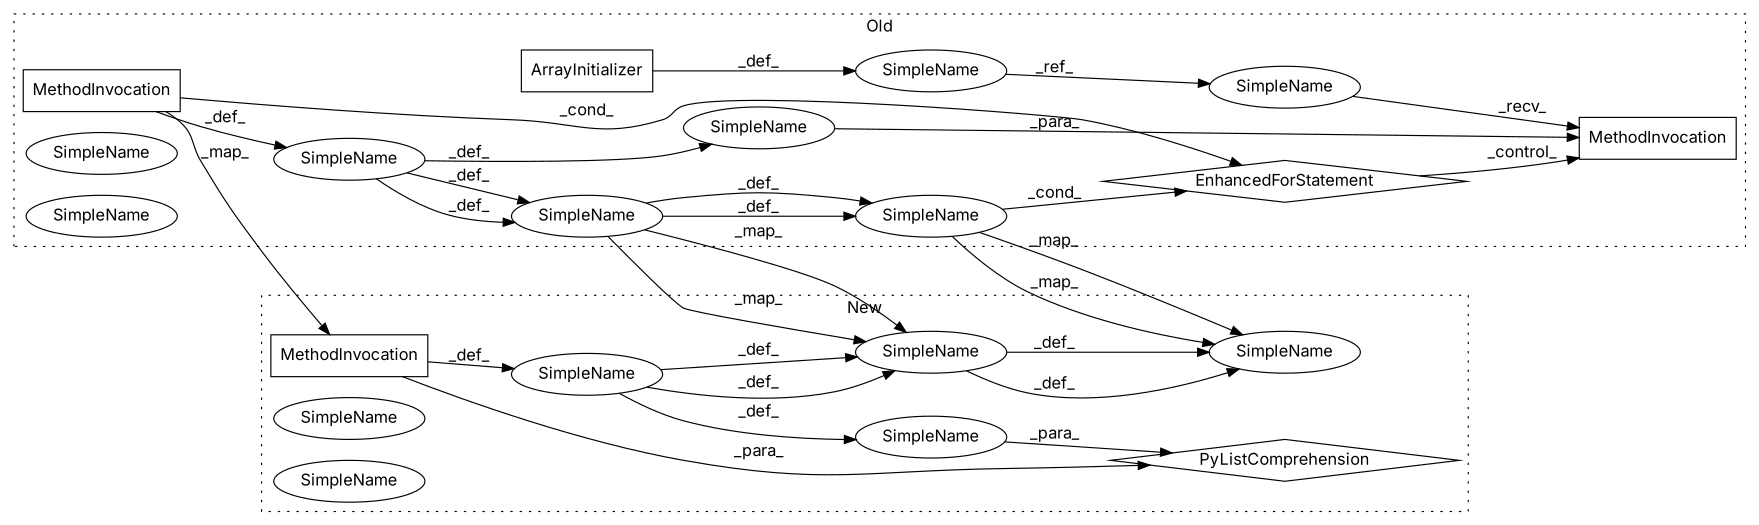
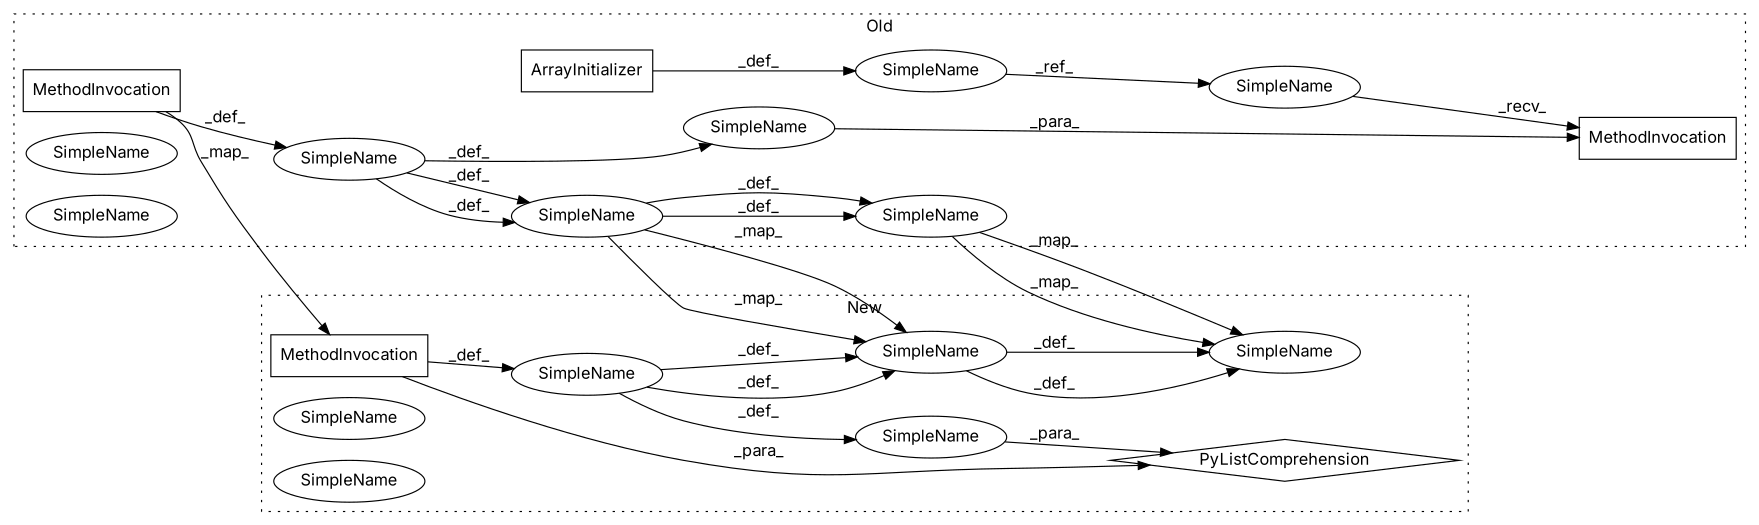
(1285, 181) -> none
